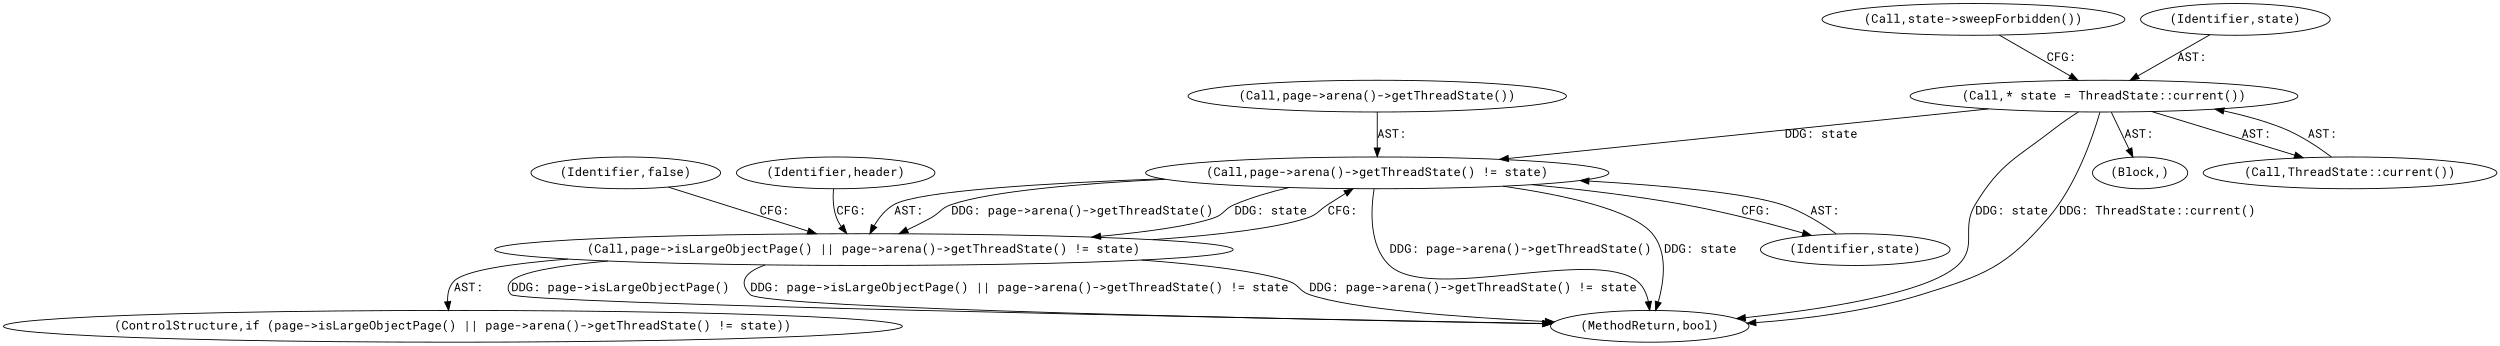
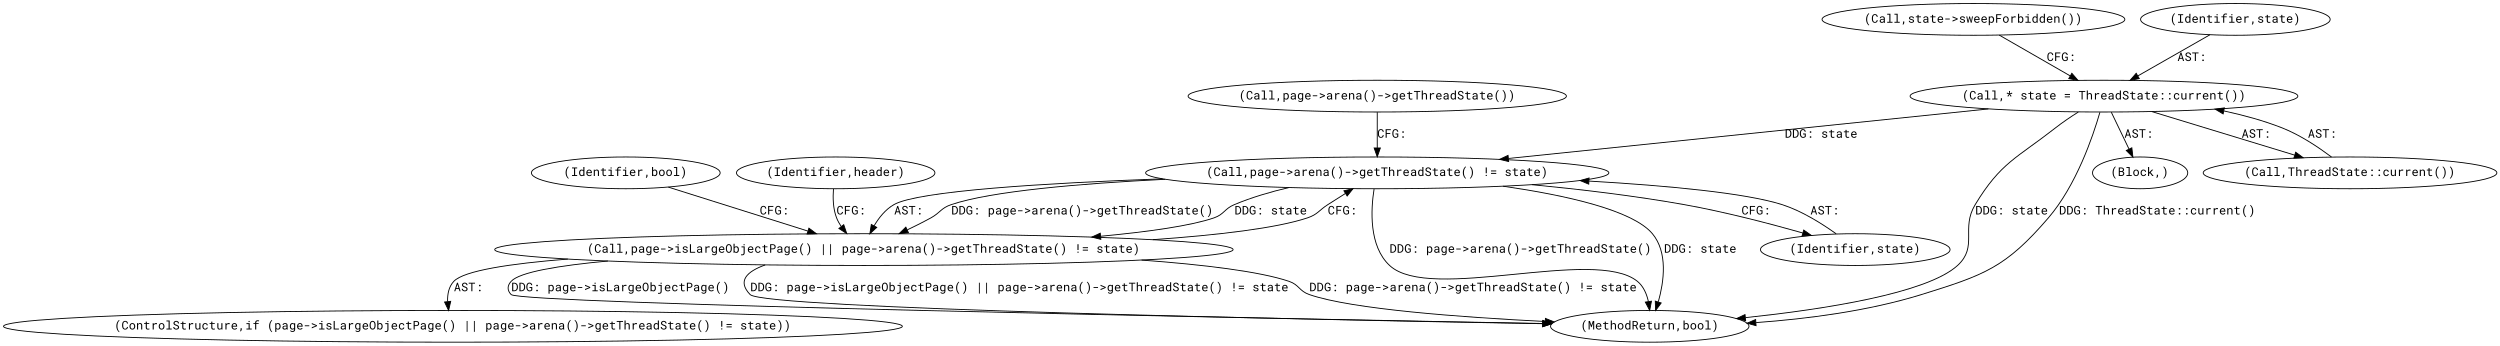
(1396, 134) -> (1396, 134)
(626, 173) -> (626, 173)
